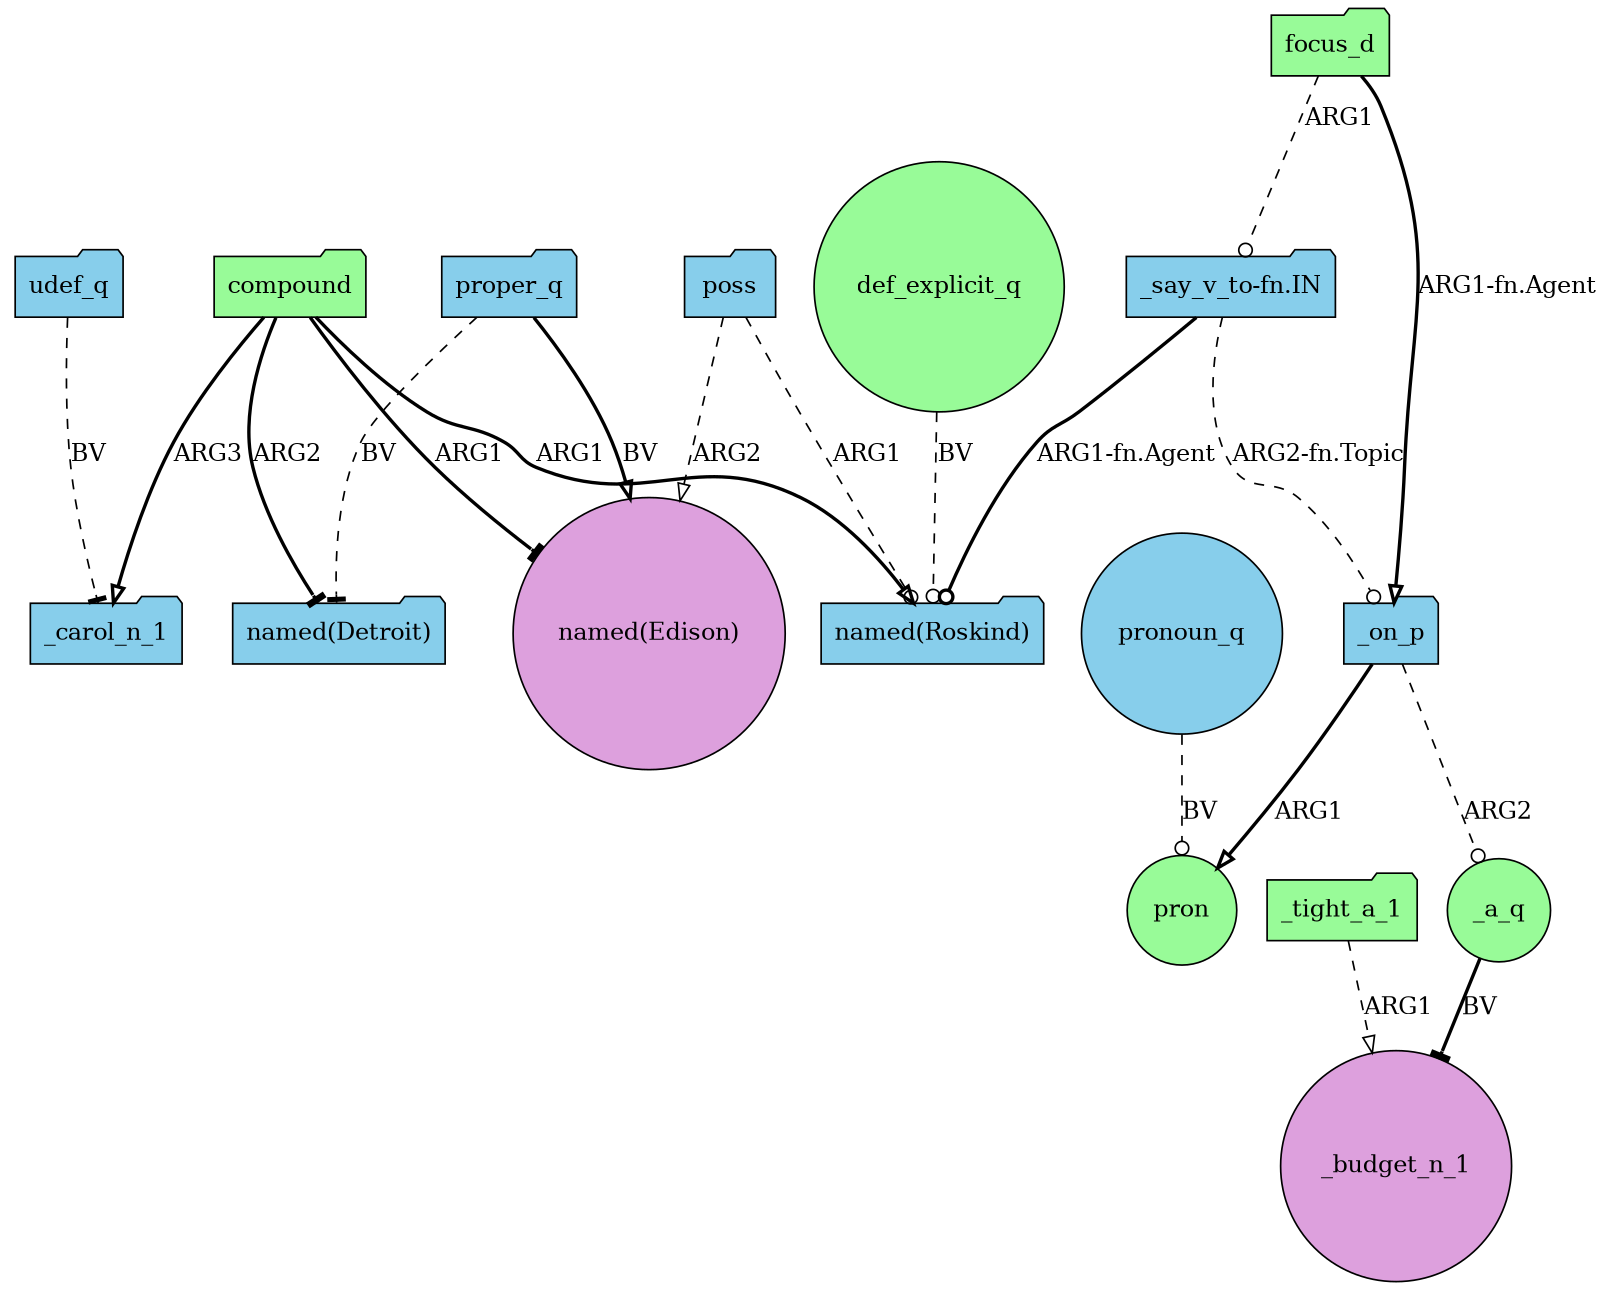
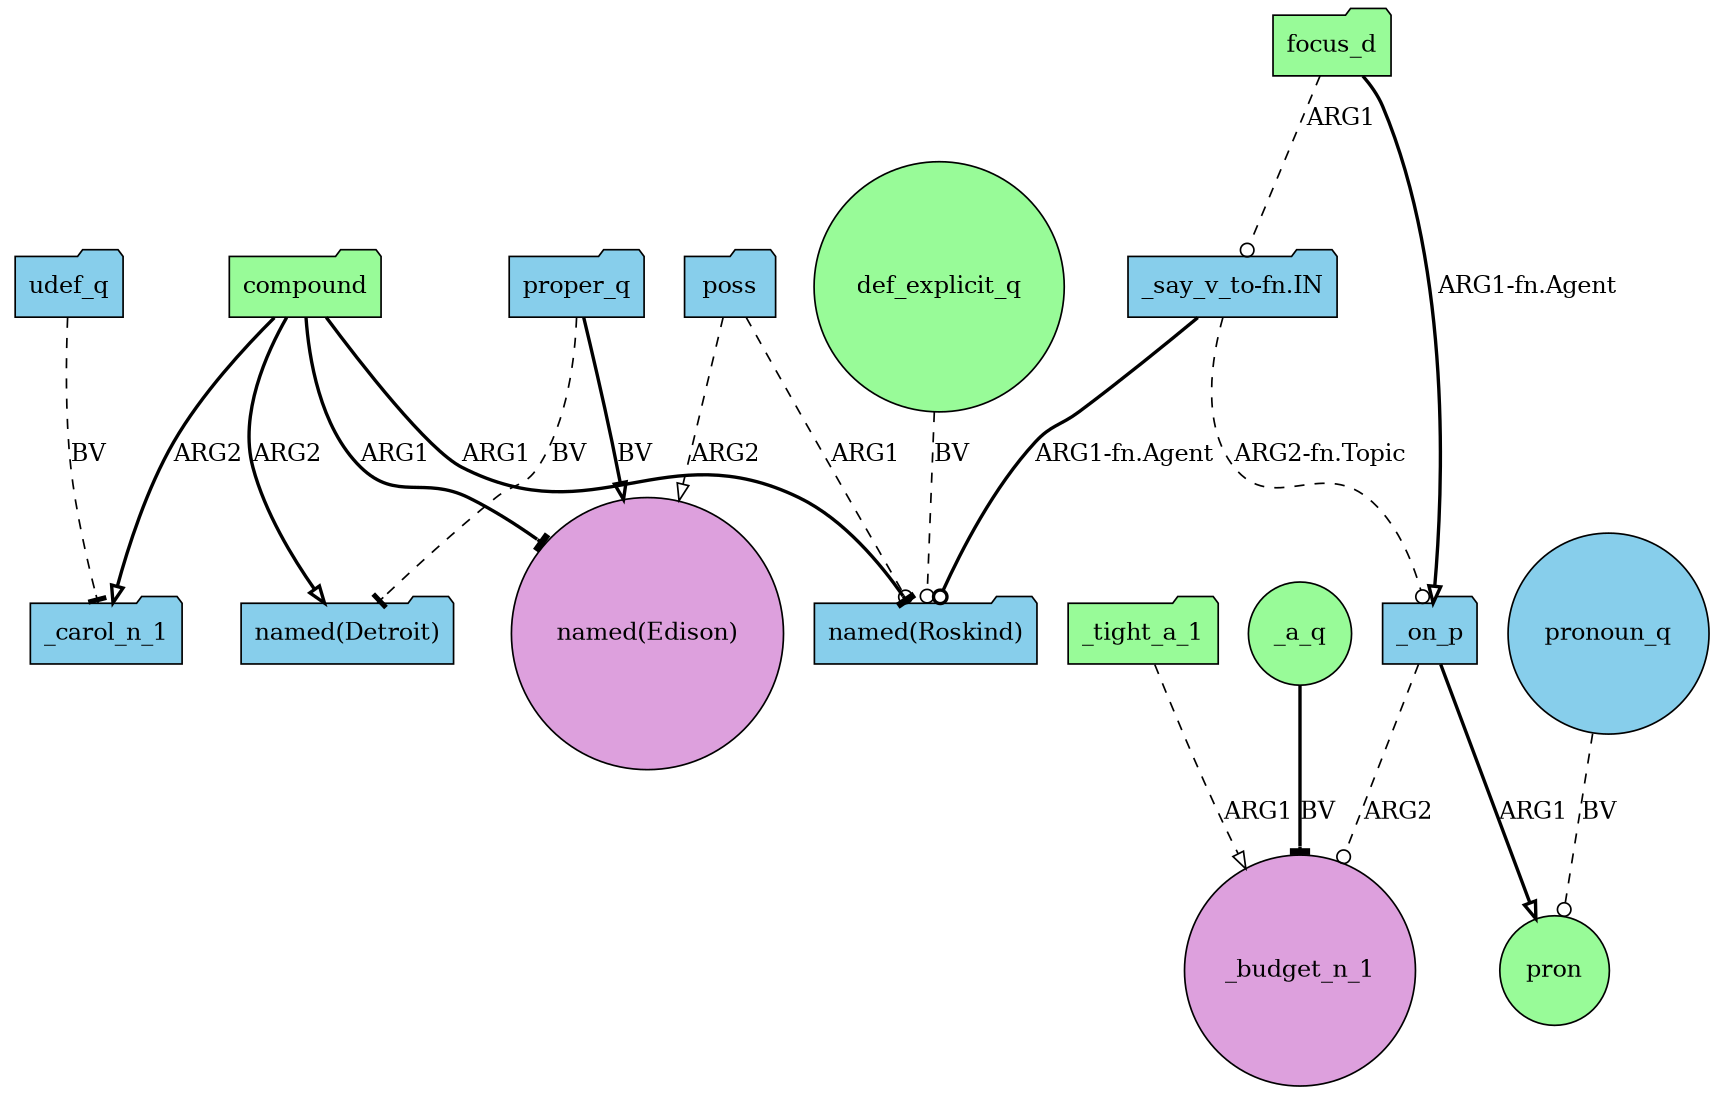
(208, 455) -> (208, 455)
(252, 461) -> (251, 457)
(603, 483) -> (601, 488)
(1439, 756) -> (1382, 757)
